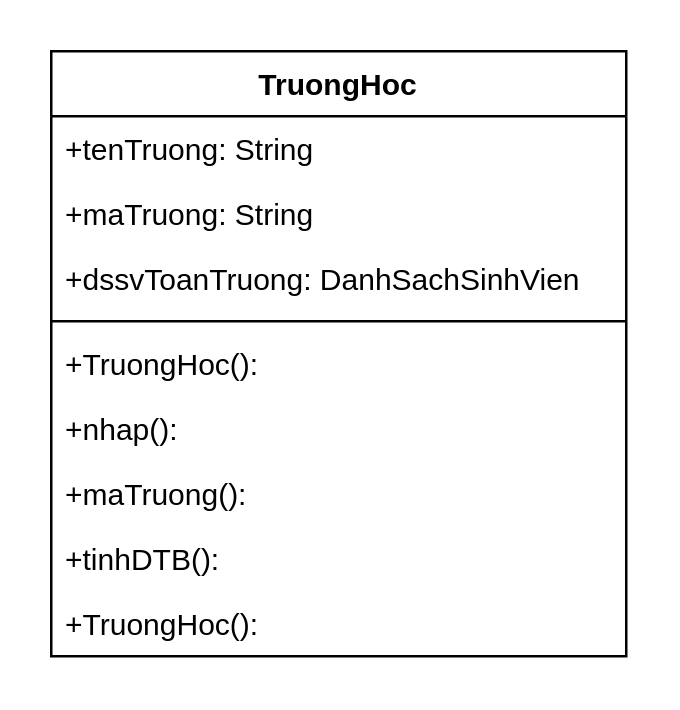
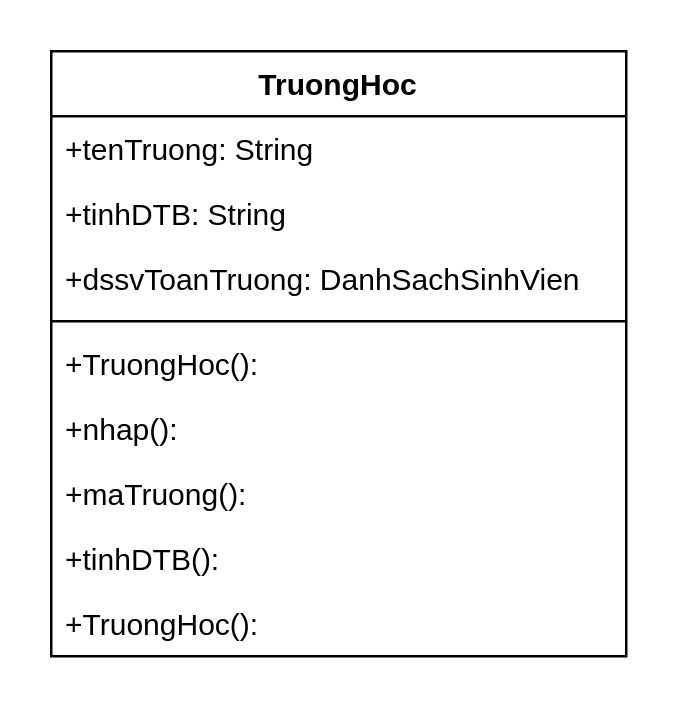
(196, 215) -> (184, 215)
